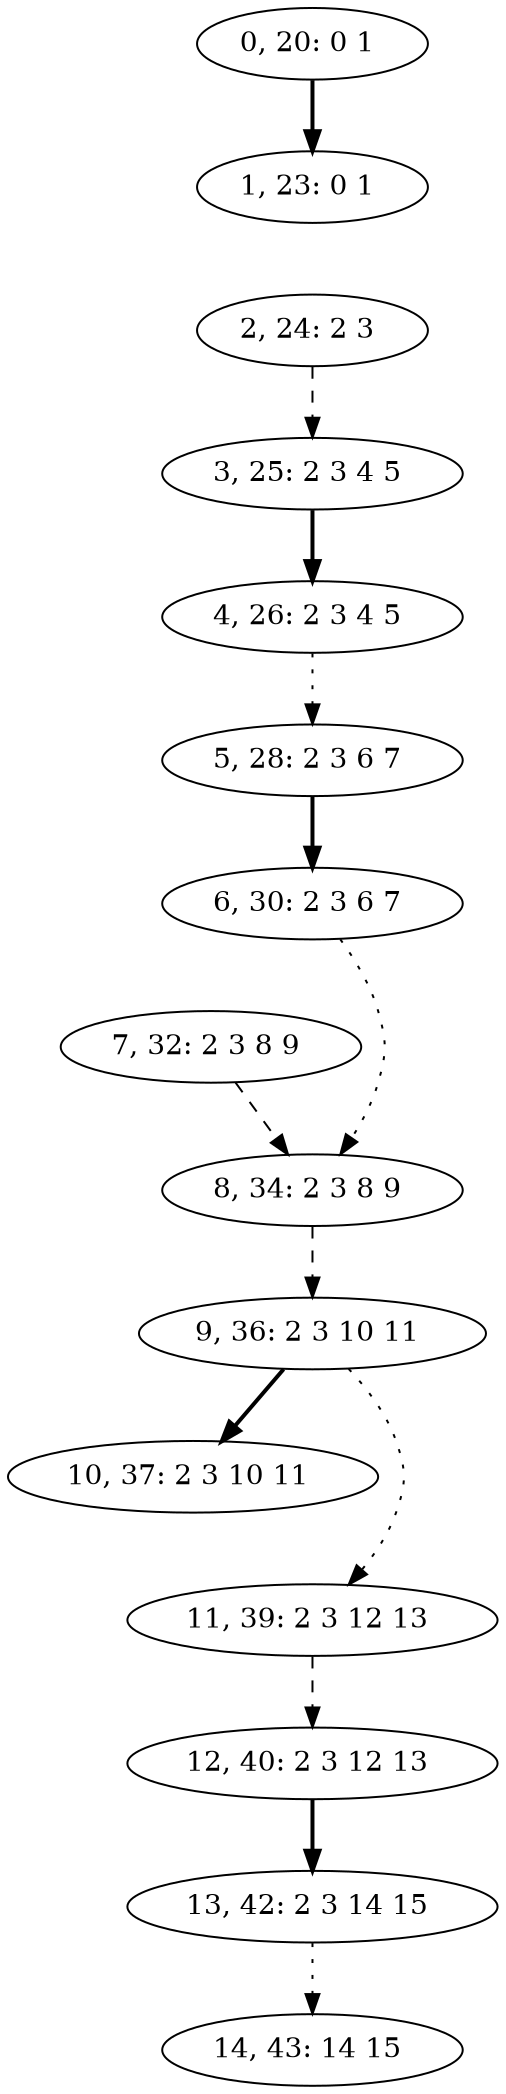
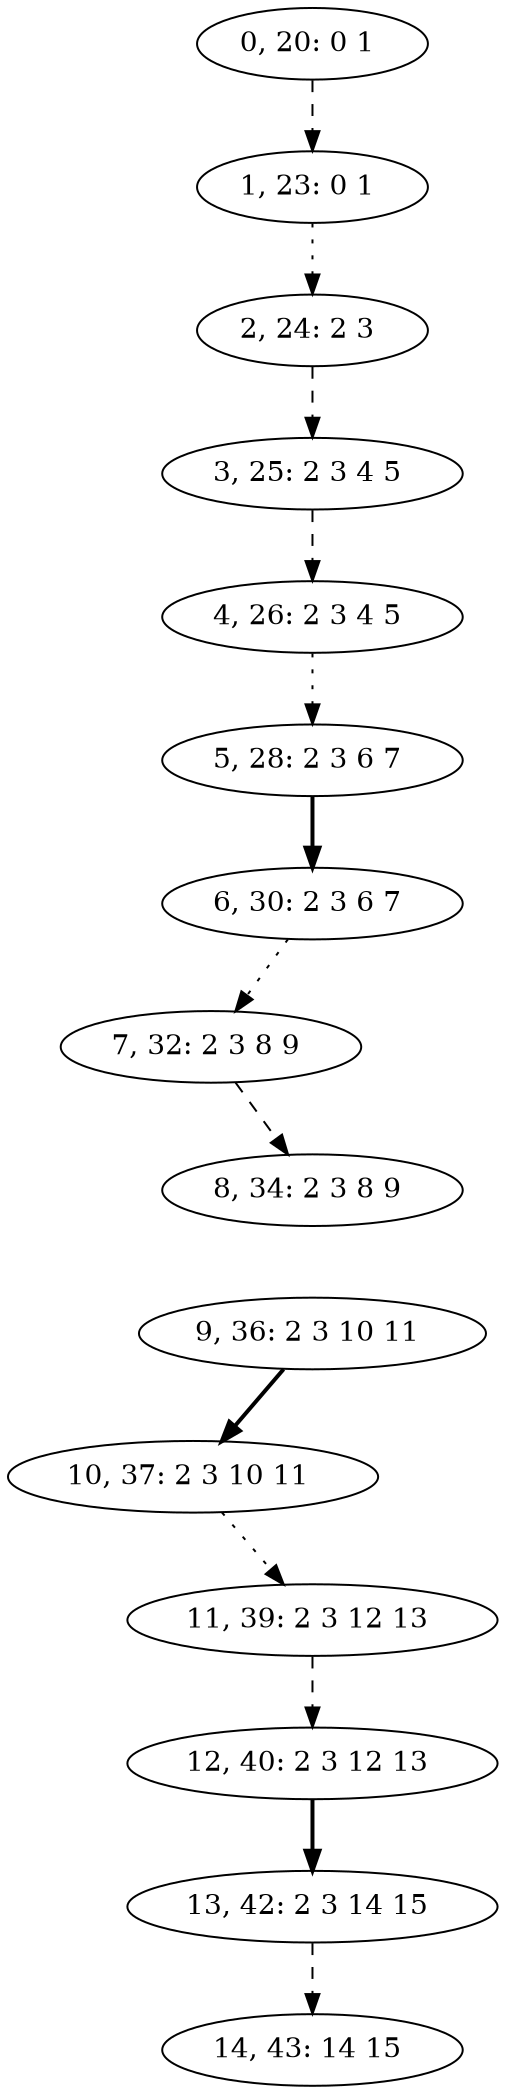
(312, 106) -> (312, 106)
none -> (312, 249)
(312, 536) -> (312, 536)
(384, 1037) -> (268, 967)
(312, 1252) -> none
(403, 1467) -> (246, 1541)
(312, 1969) -> (312, 1969)
